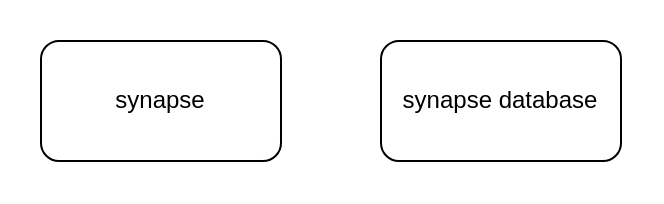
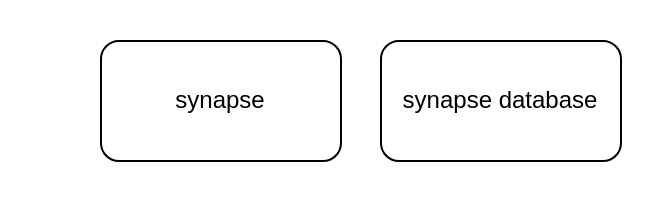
(161, 101) -> (221, 101)
